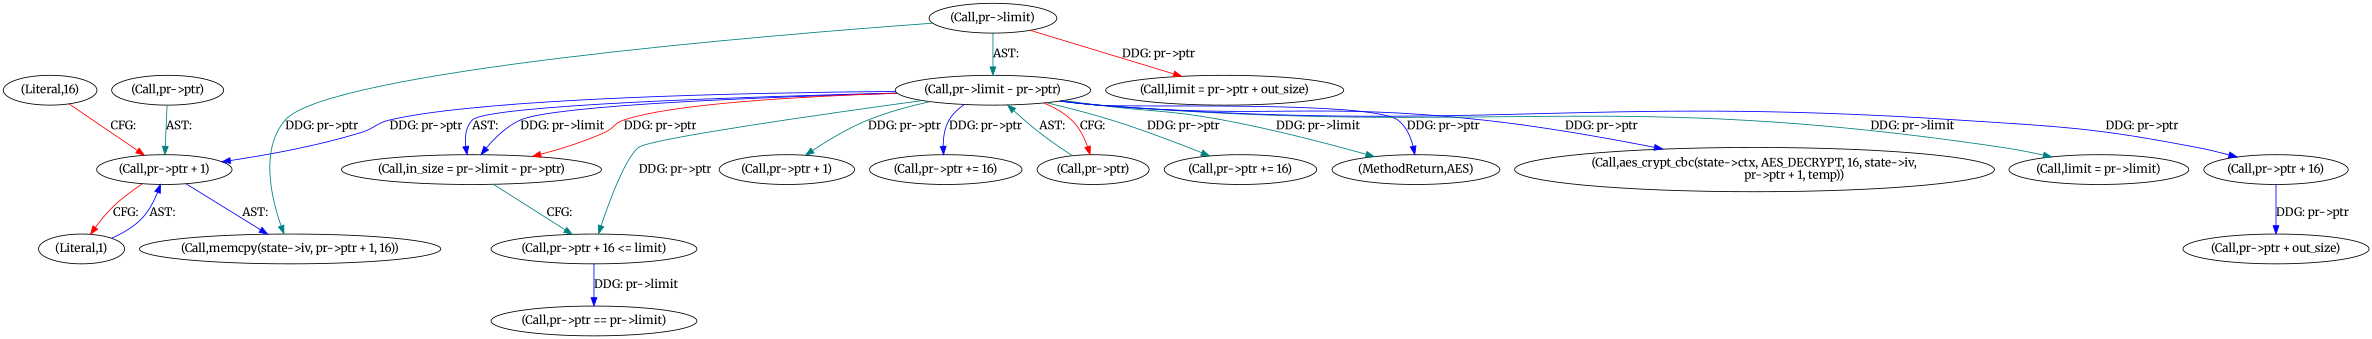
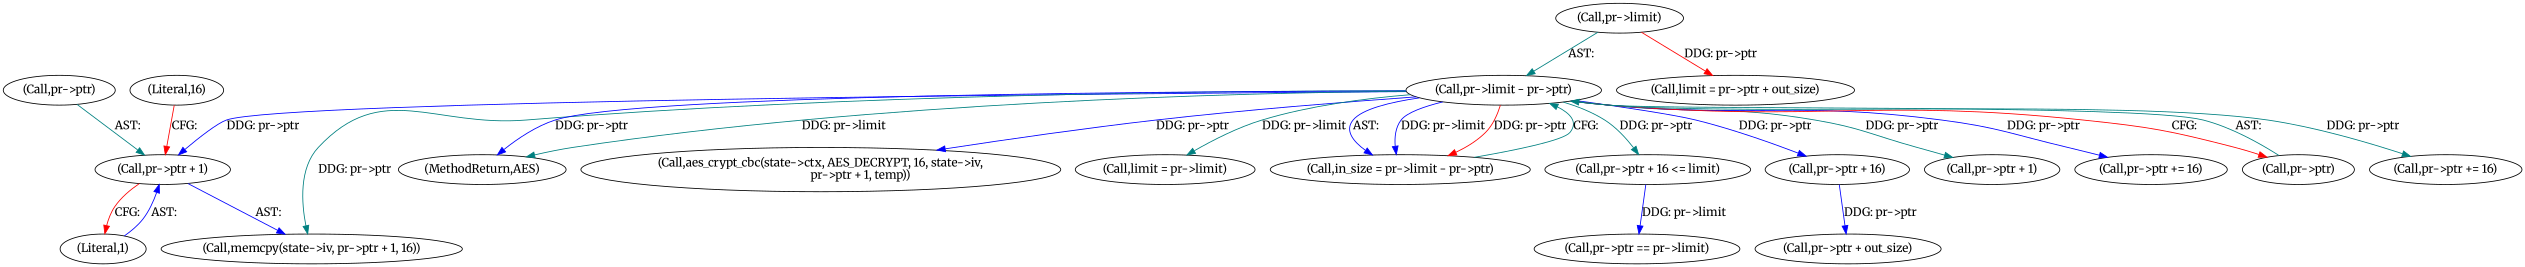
(550, 60) -> (520, 120)
(529, 207) -> (1540, 144)
